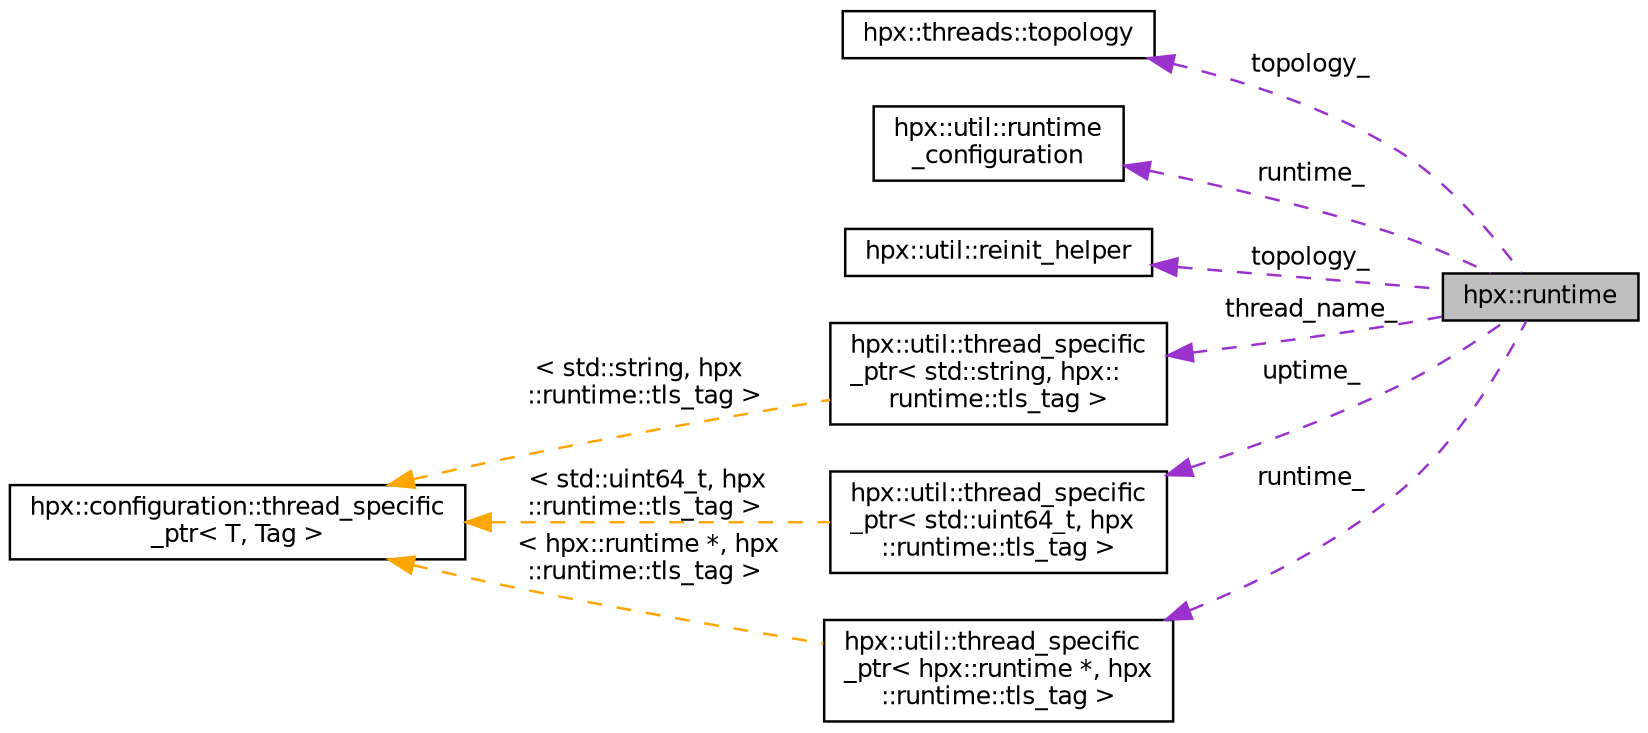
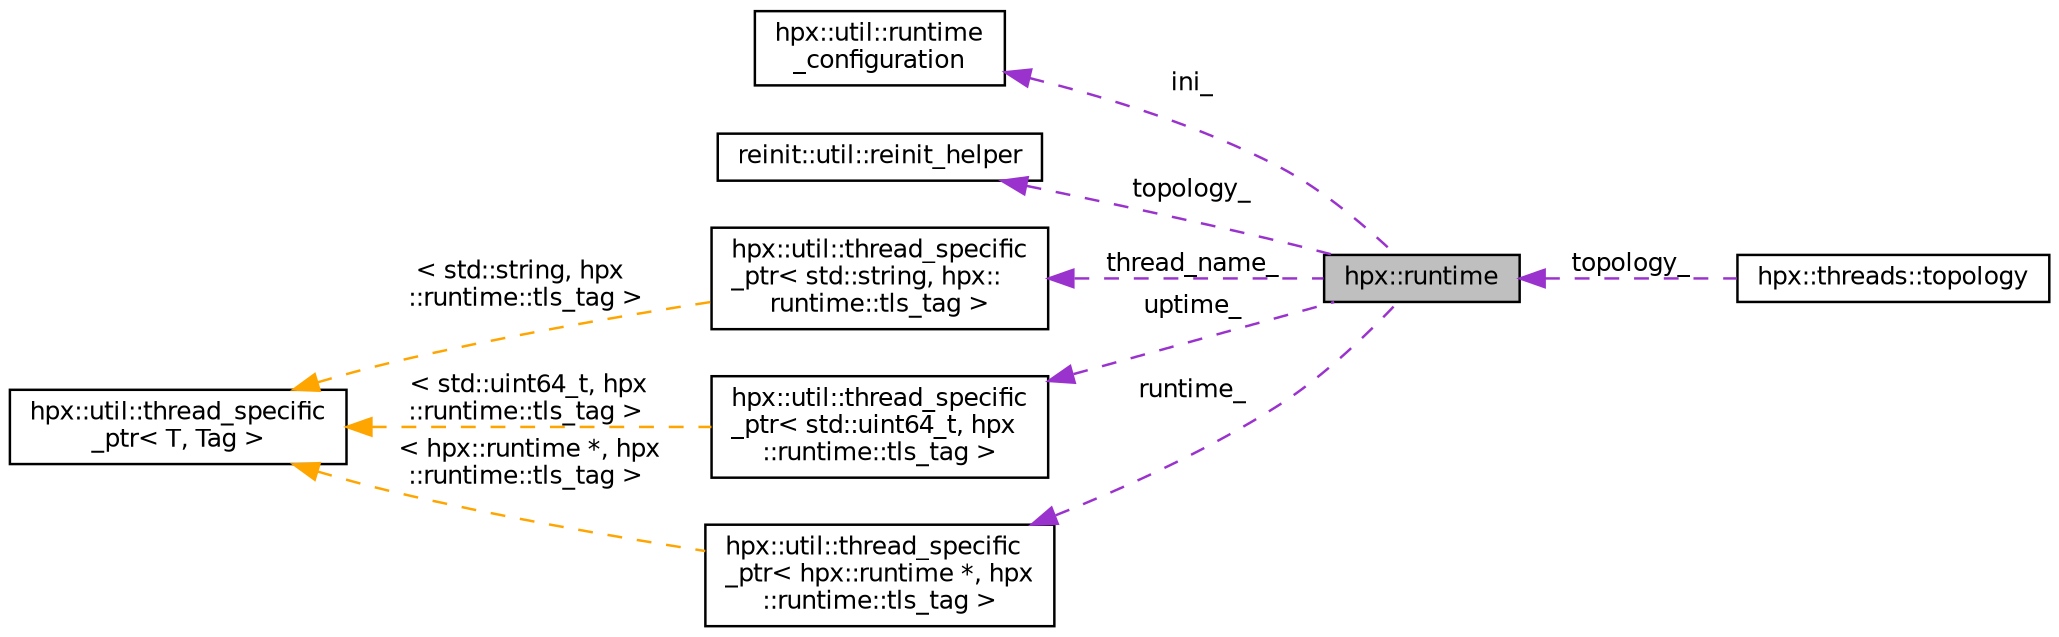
(1368, 134) -> (1641, 278)
(1308, 174) -> (1189, 84)
(999, 252) -> (880, 157)
(238, 522) -> (178, 427)
